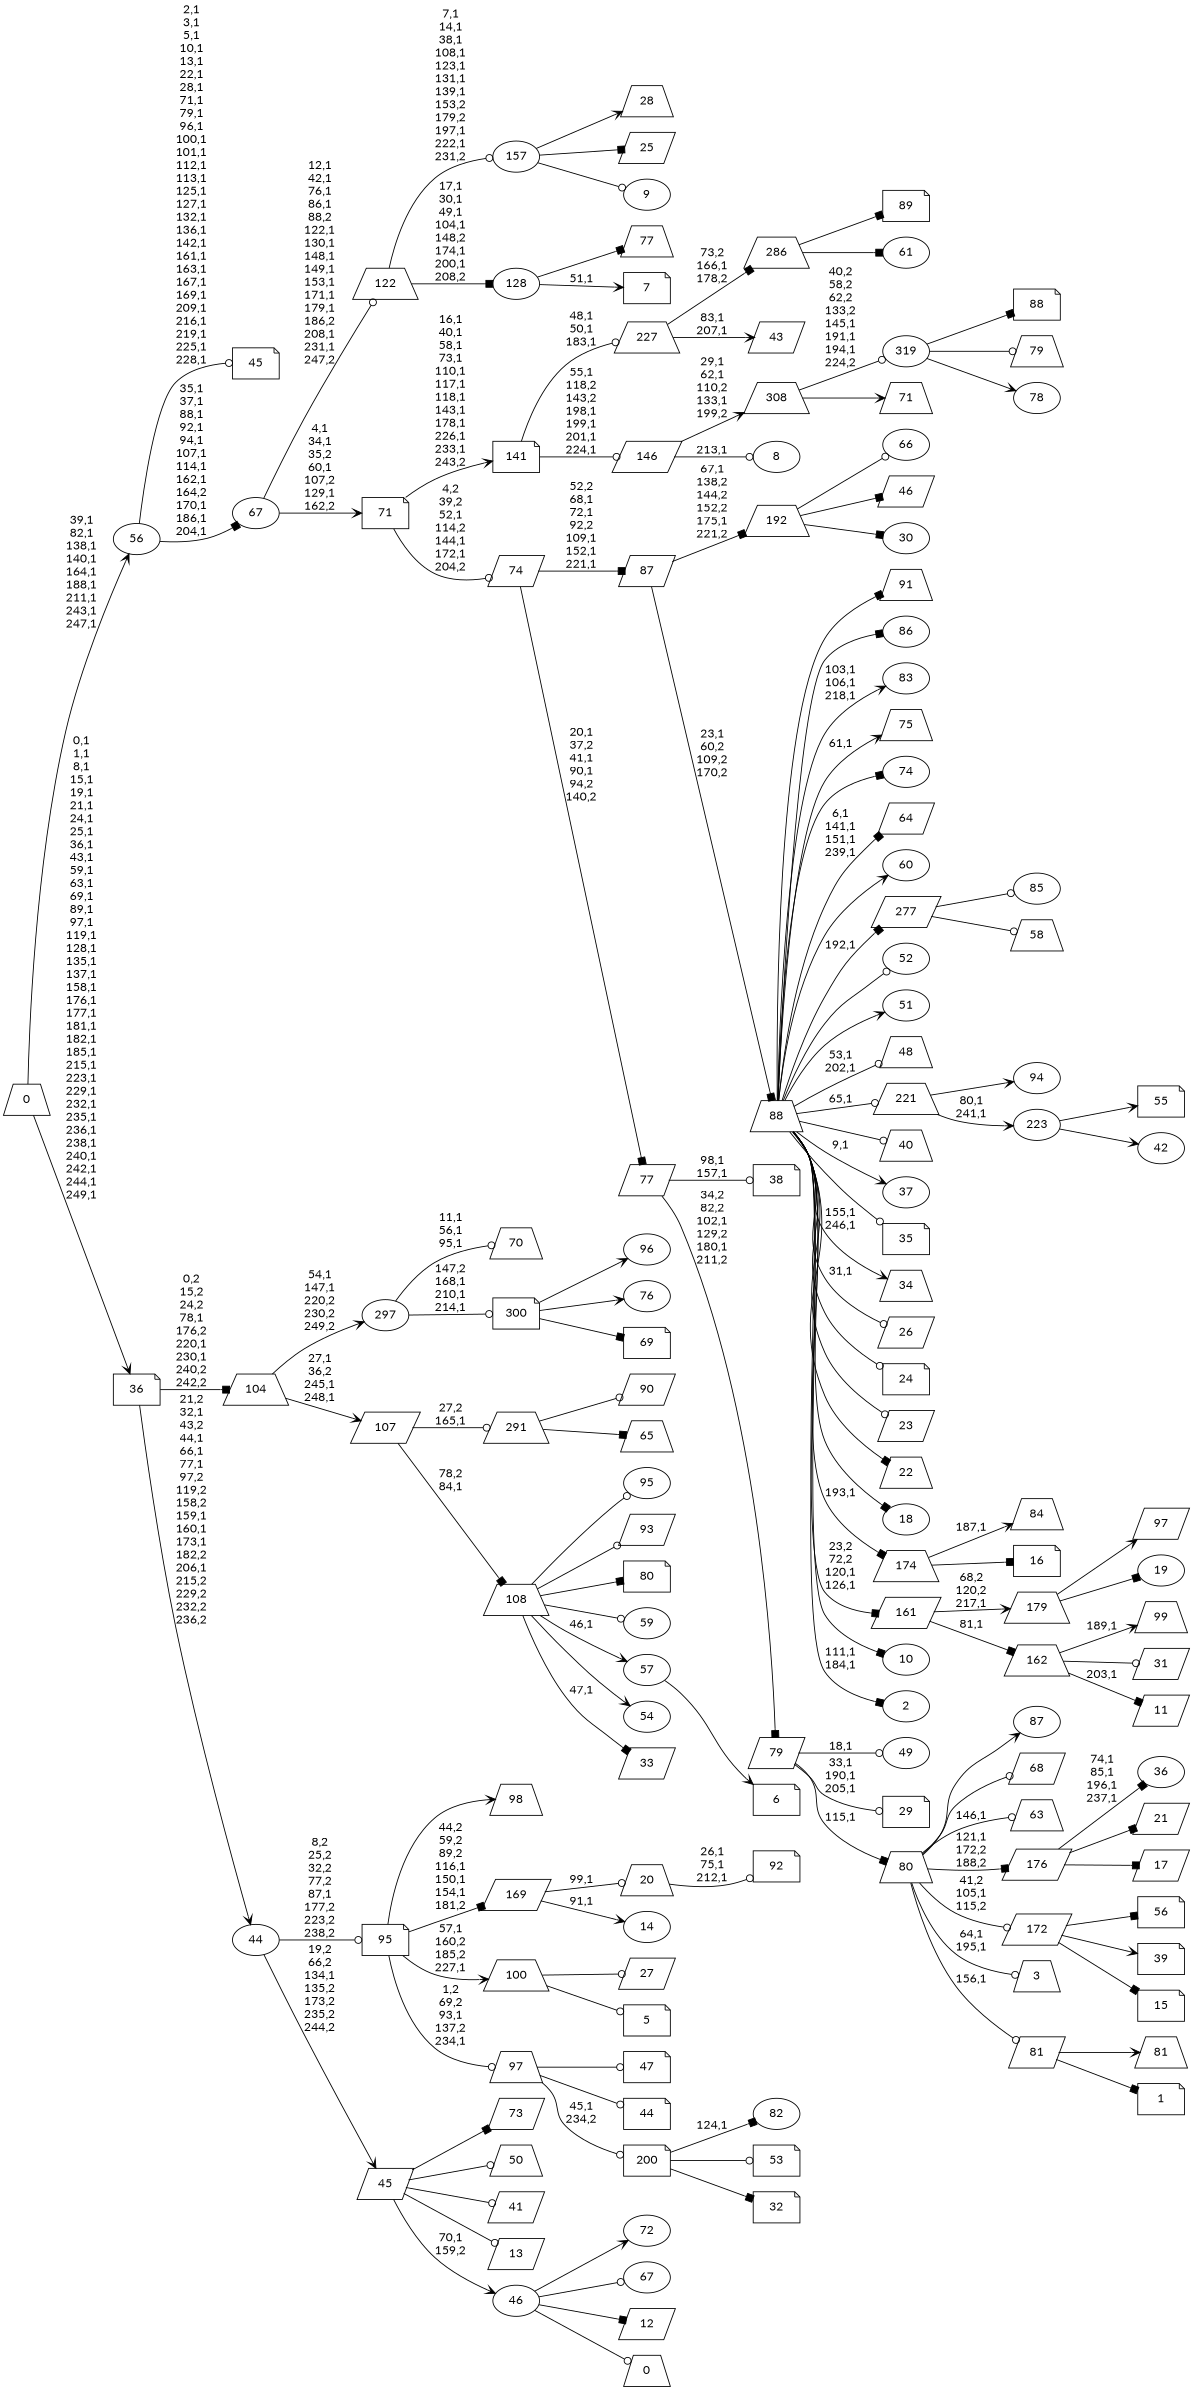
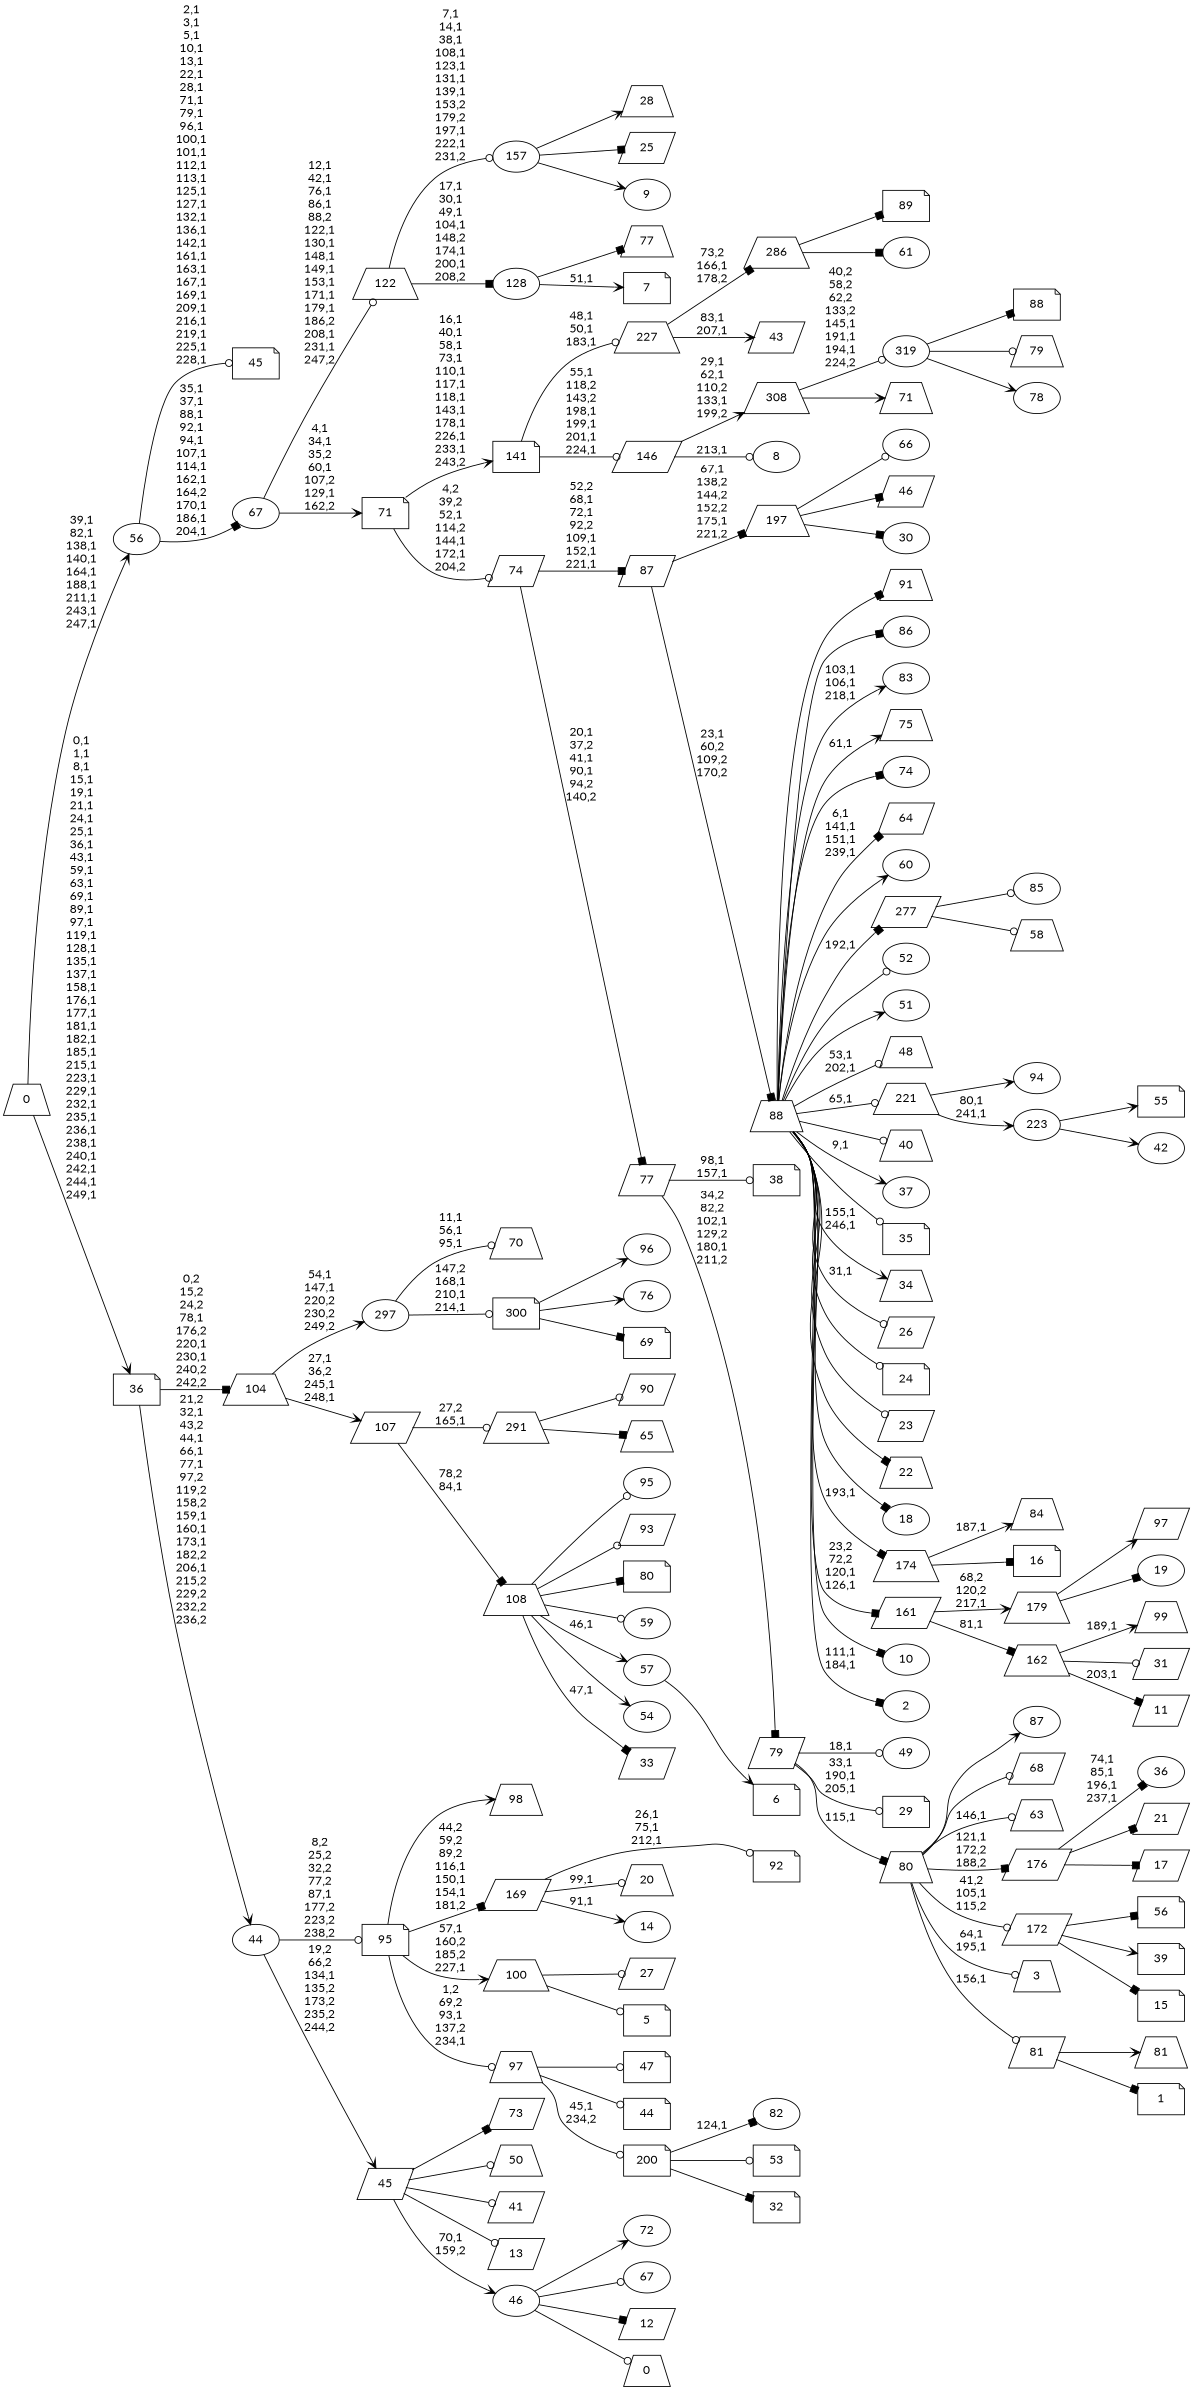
(578, 175) -> (578, 175)
(777, 521) -> (777, 521)
(708, 1887) -> (644, 1849)
